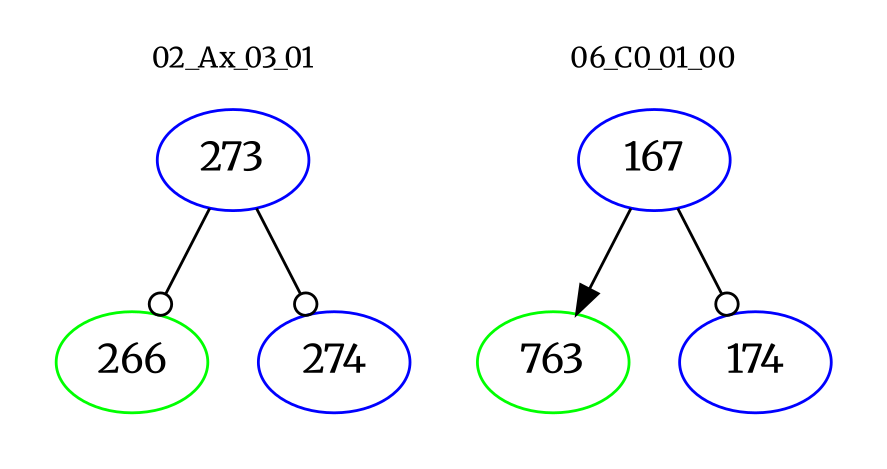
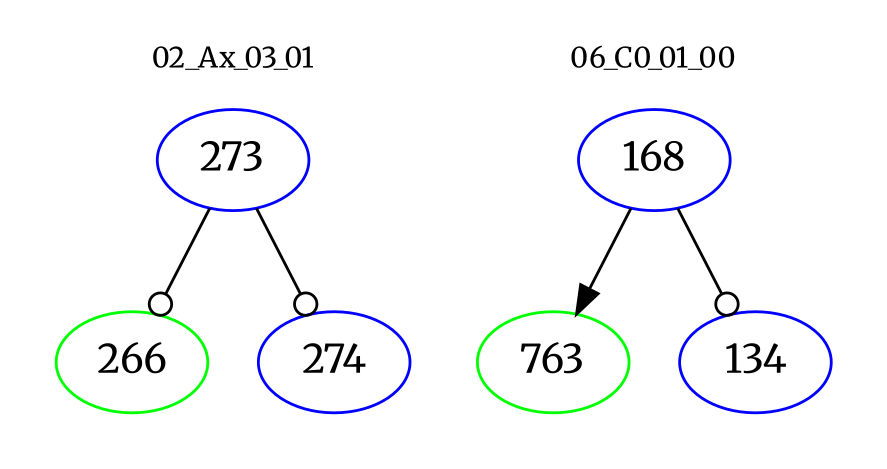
(654, 160) -> (654, 160)
(755, 362) -> (755, 362)
